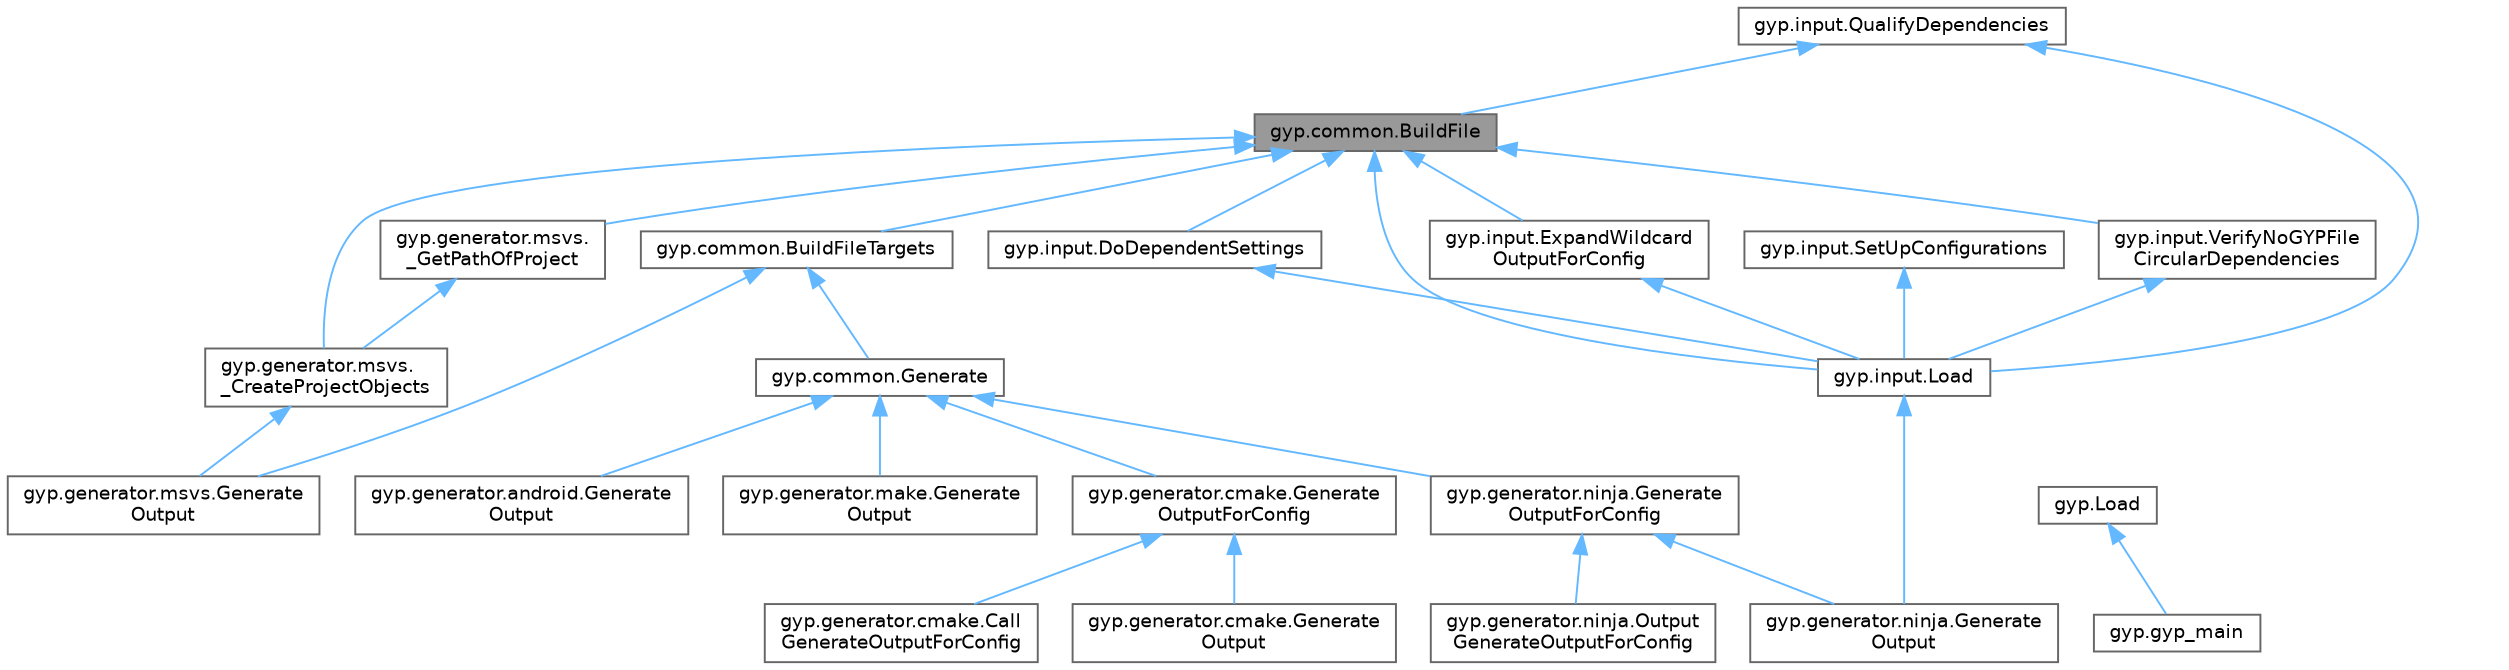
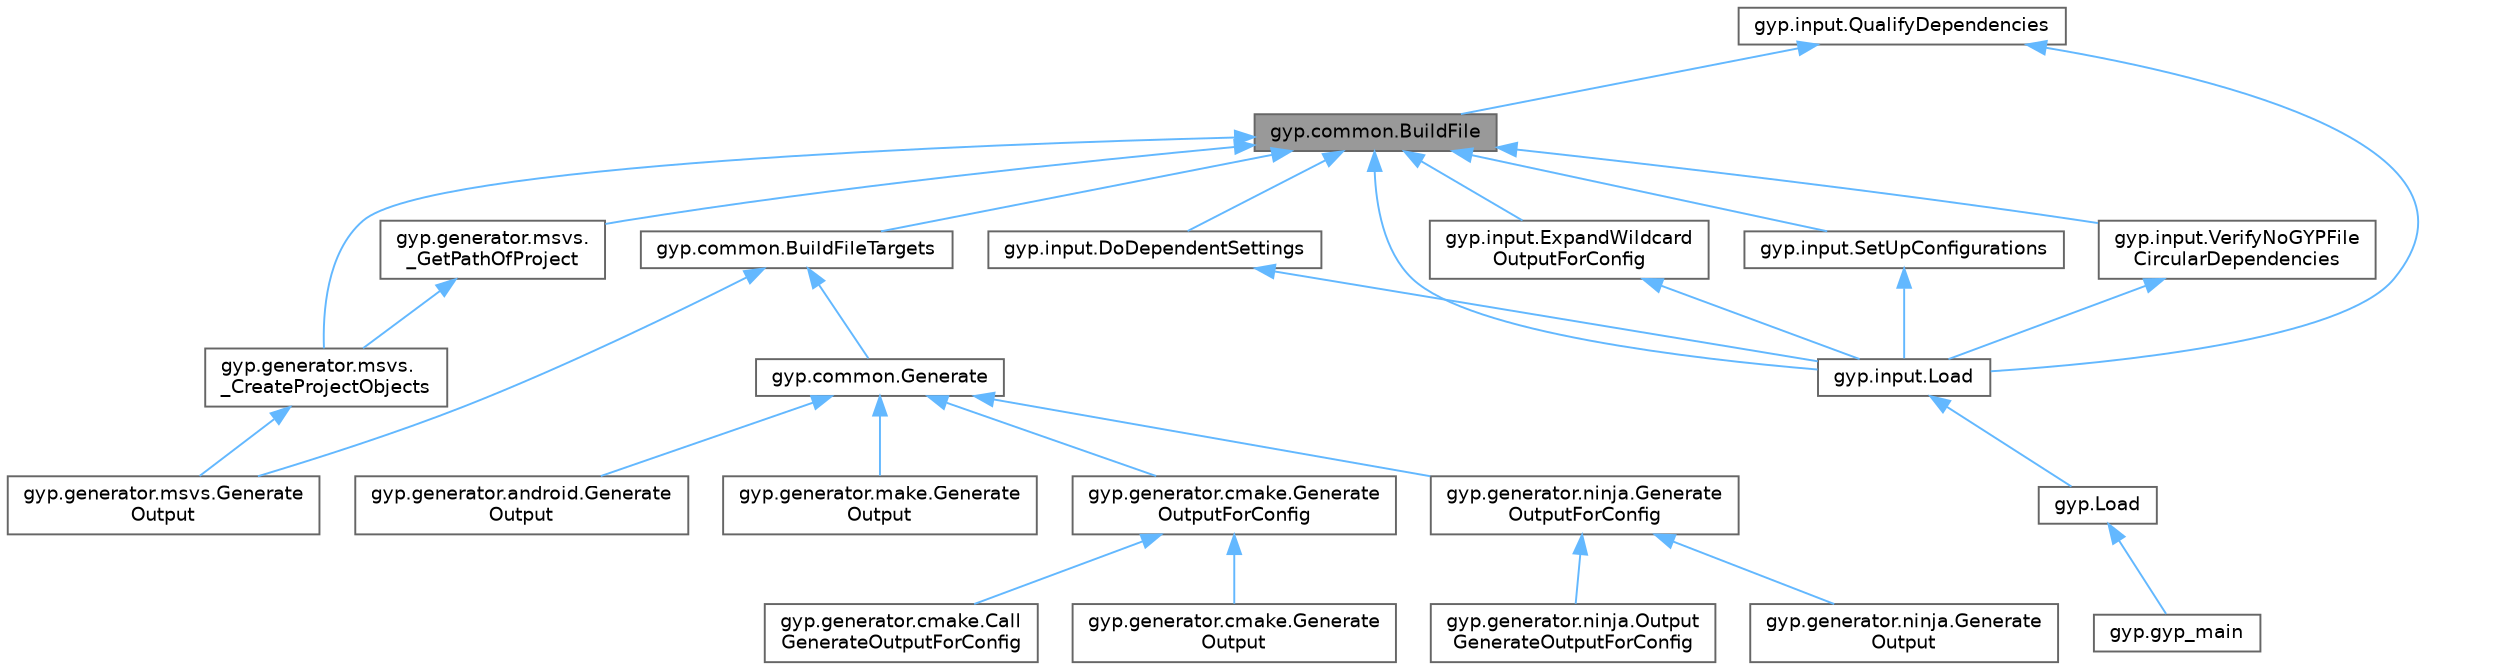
none -> (1649, 193)
(1904, 510) -> (2009, 447)
